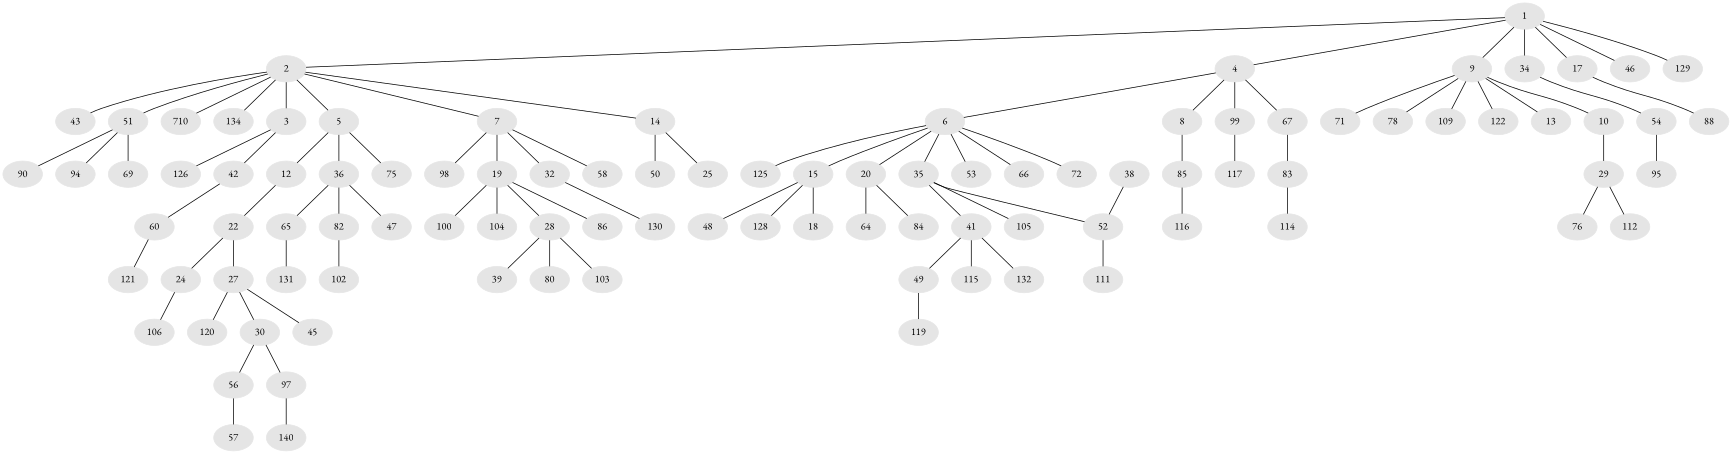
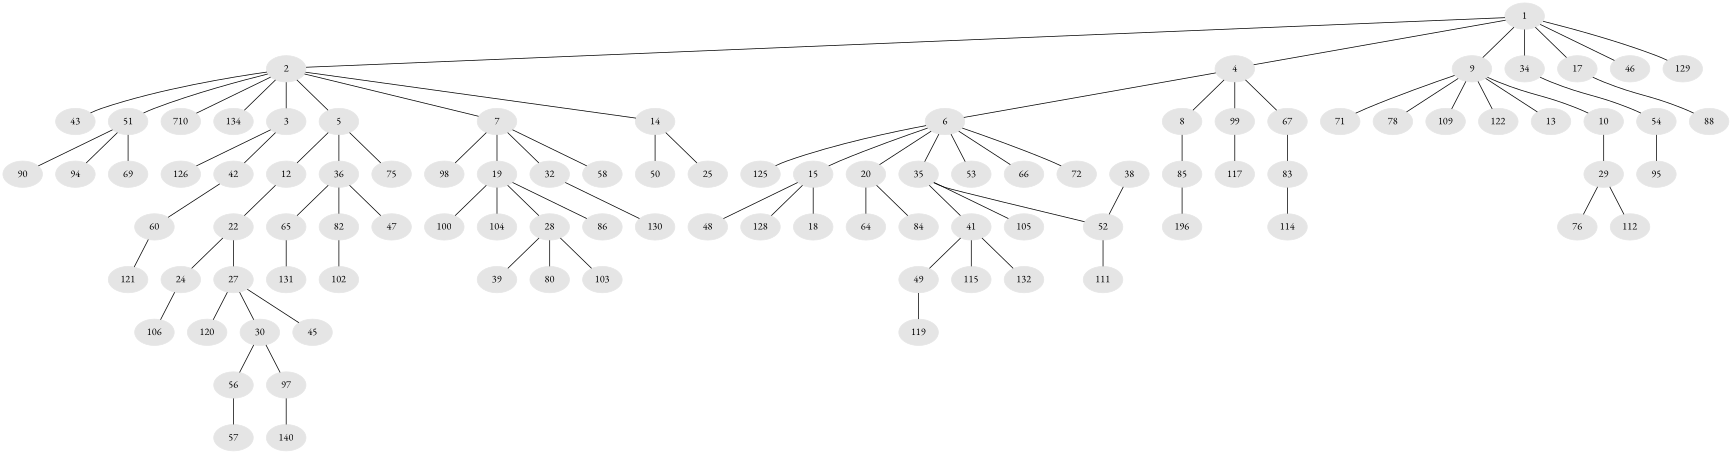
(1182, 227) -> (1182, 227)
